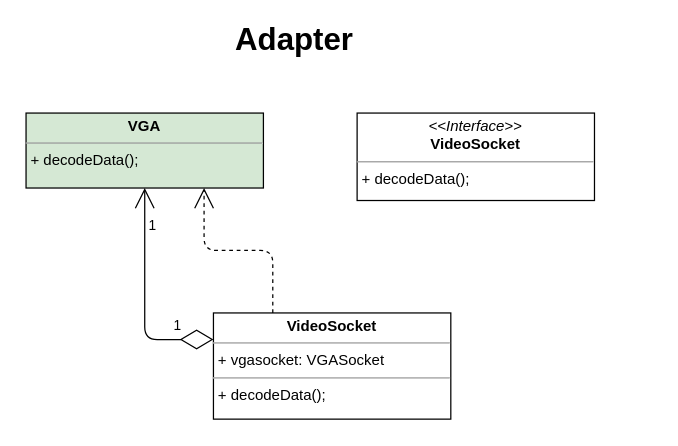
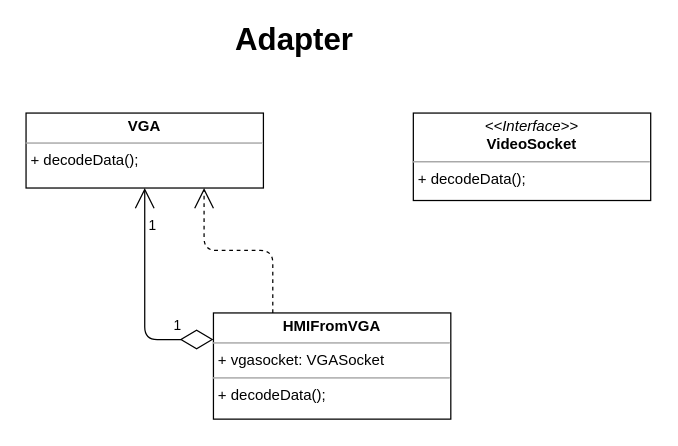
(144, 151) -> (144, 151)
(476, 157) -> (532, 157)
(300, 340) -> (300, 340)
